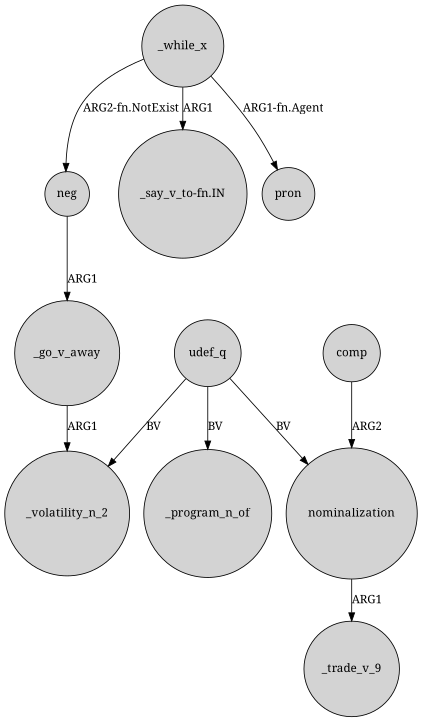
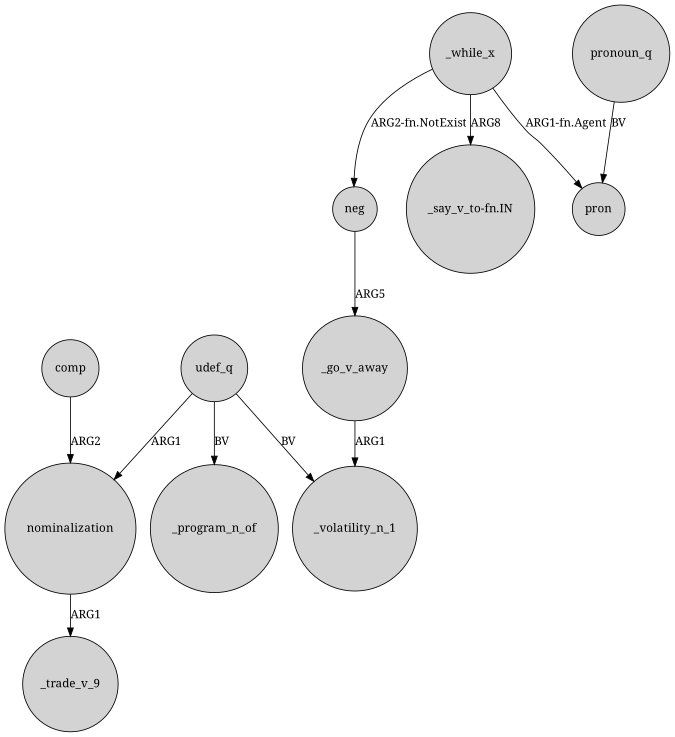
none -> (621, 54)
(198, 108) -> (486, 124)
(83, 280) -> (370, 295)
(284, 427) -> (167, 442)
(67, 513) -> (355, 529)
